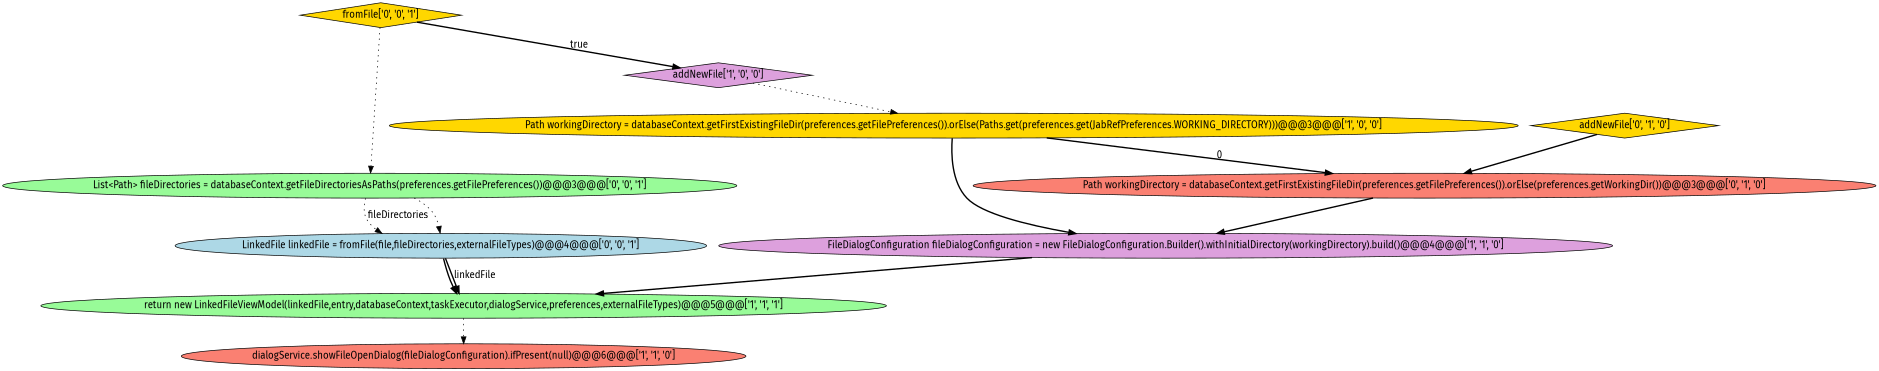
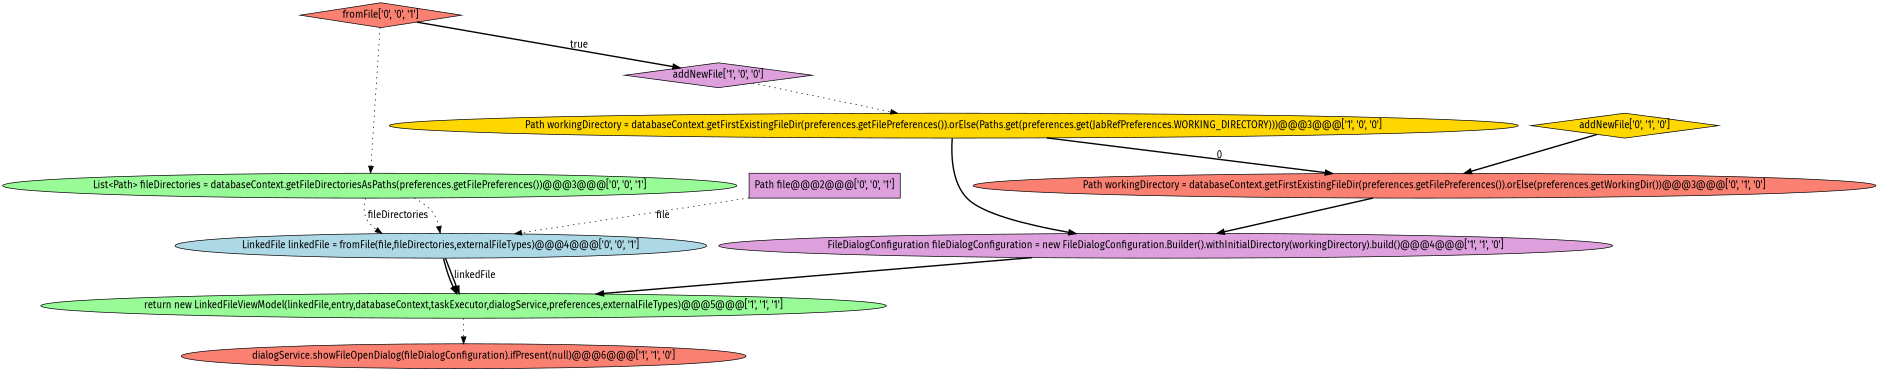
(381, 15) -> (381, 15)
none -> (825, 186)
